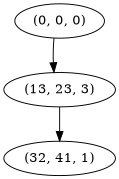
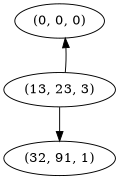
(53, 50) -> (66, 60)
(60, 158) -> (60, 158)
